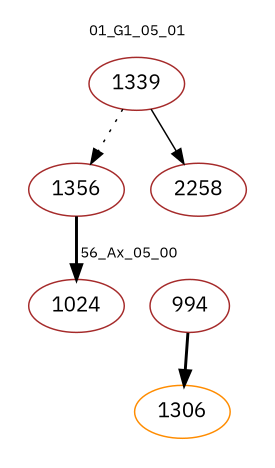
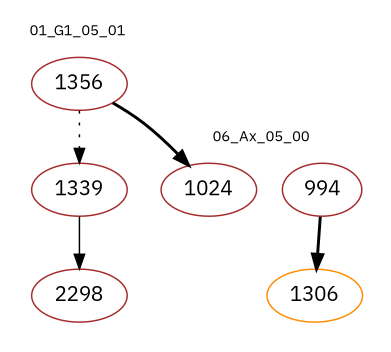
(111, 130) -> (79, 130)
(199, 190) -> (79, 296)
(129, 254) -> (262, 138)
